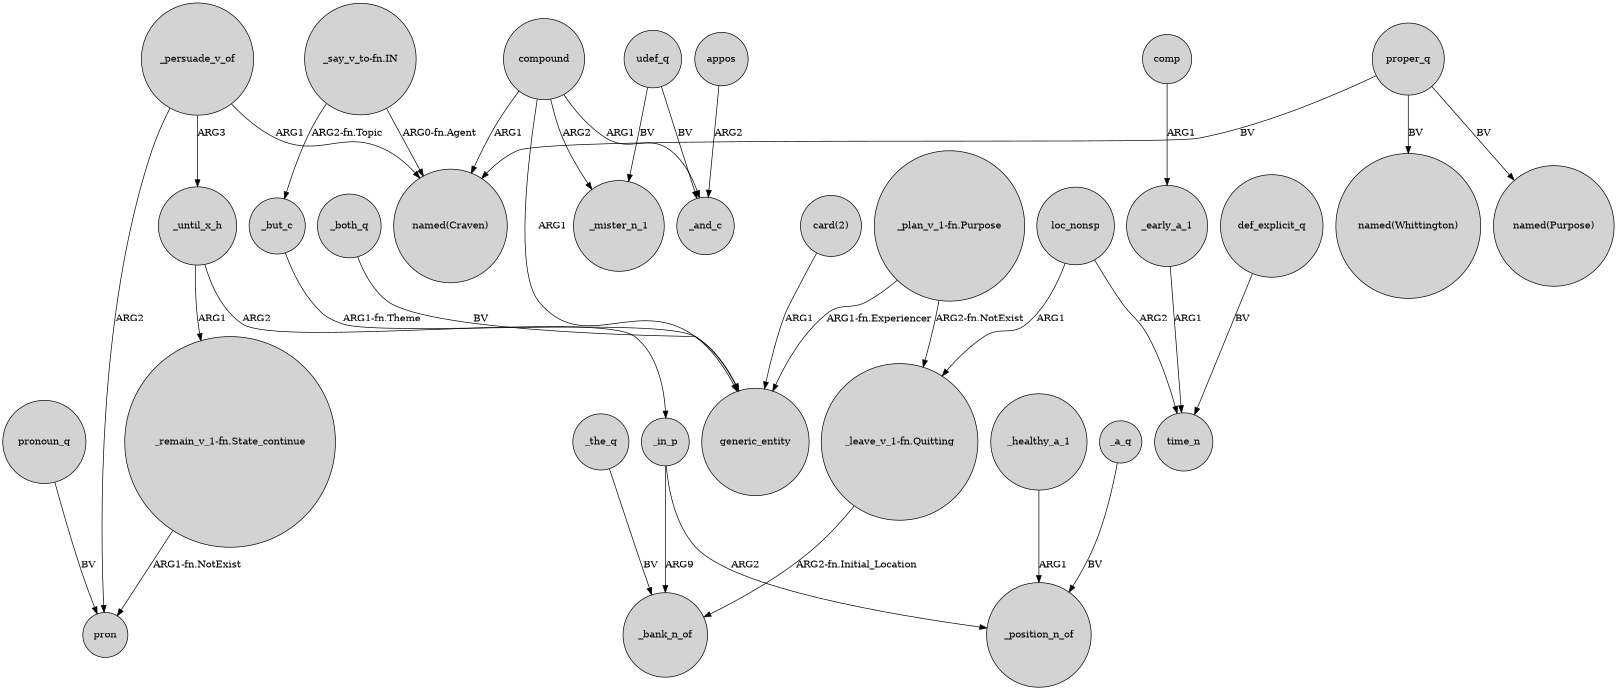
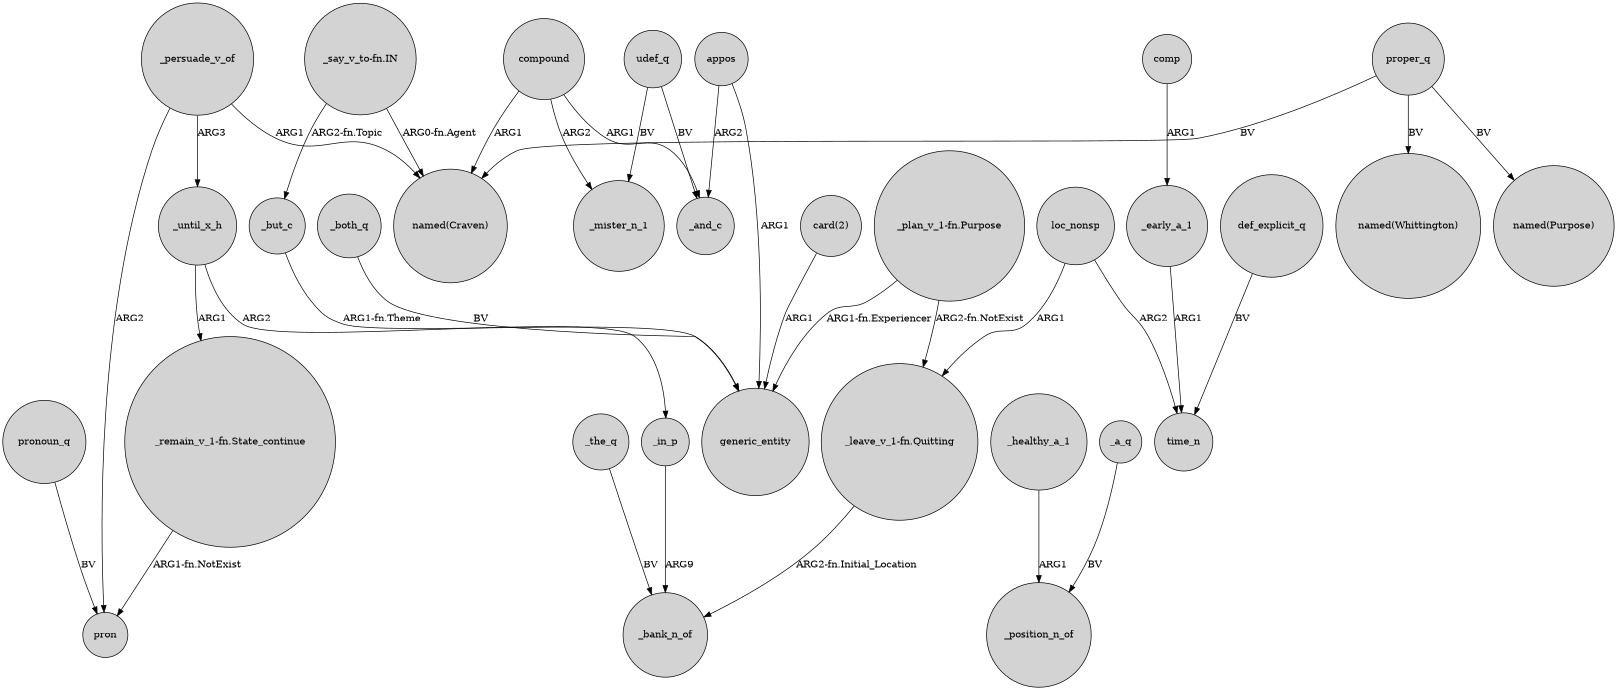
(548, 310) -> (758, 231)
(790, 590) -> none
